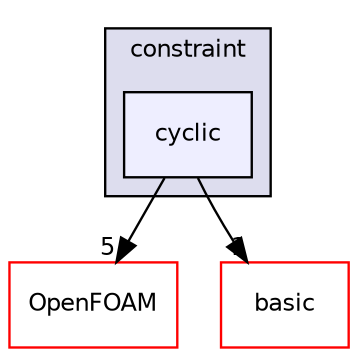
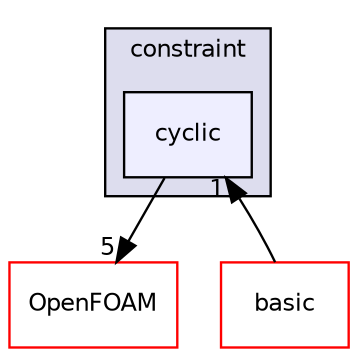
(215, 210) -> (258, 230)
